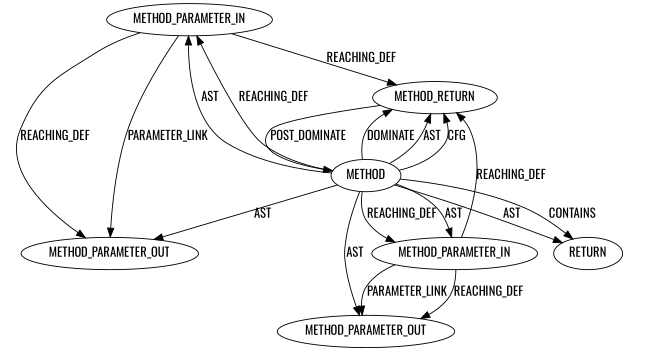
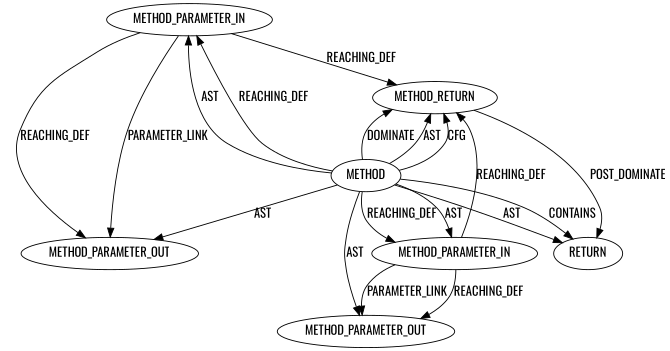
(285, 123) -> (555, 154)
